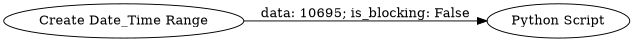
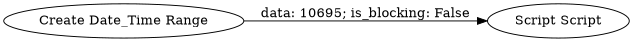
(558, 21) -> (558, 21)
